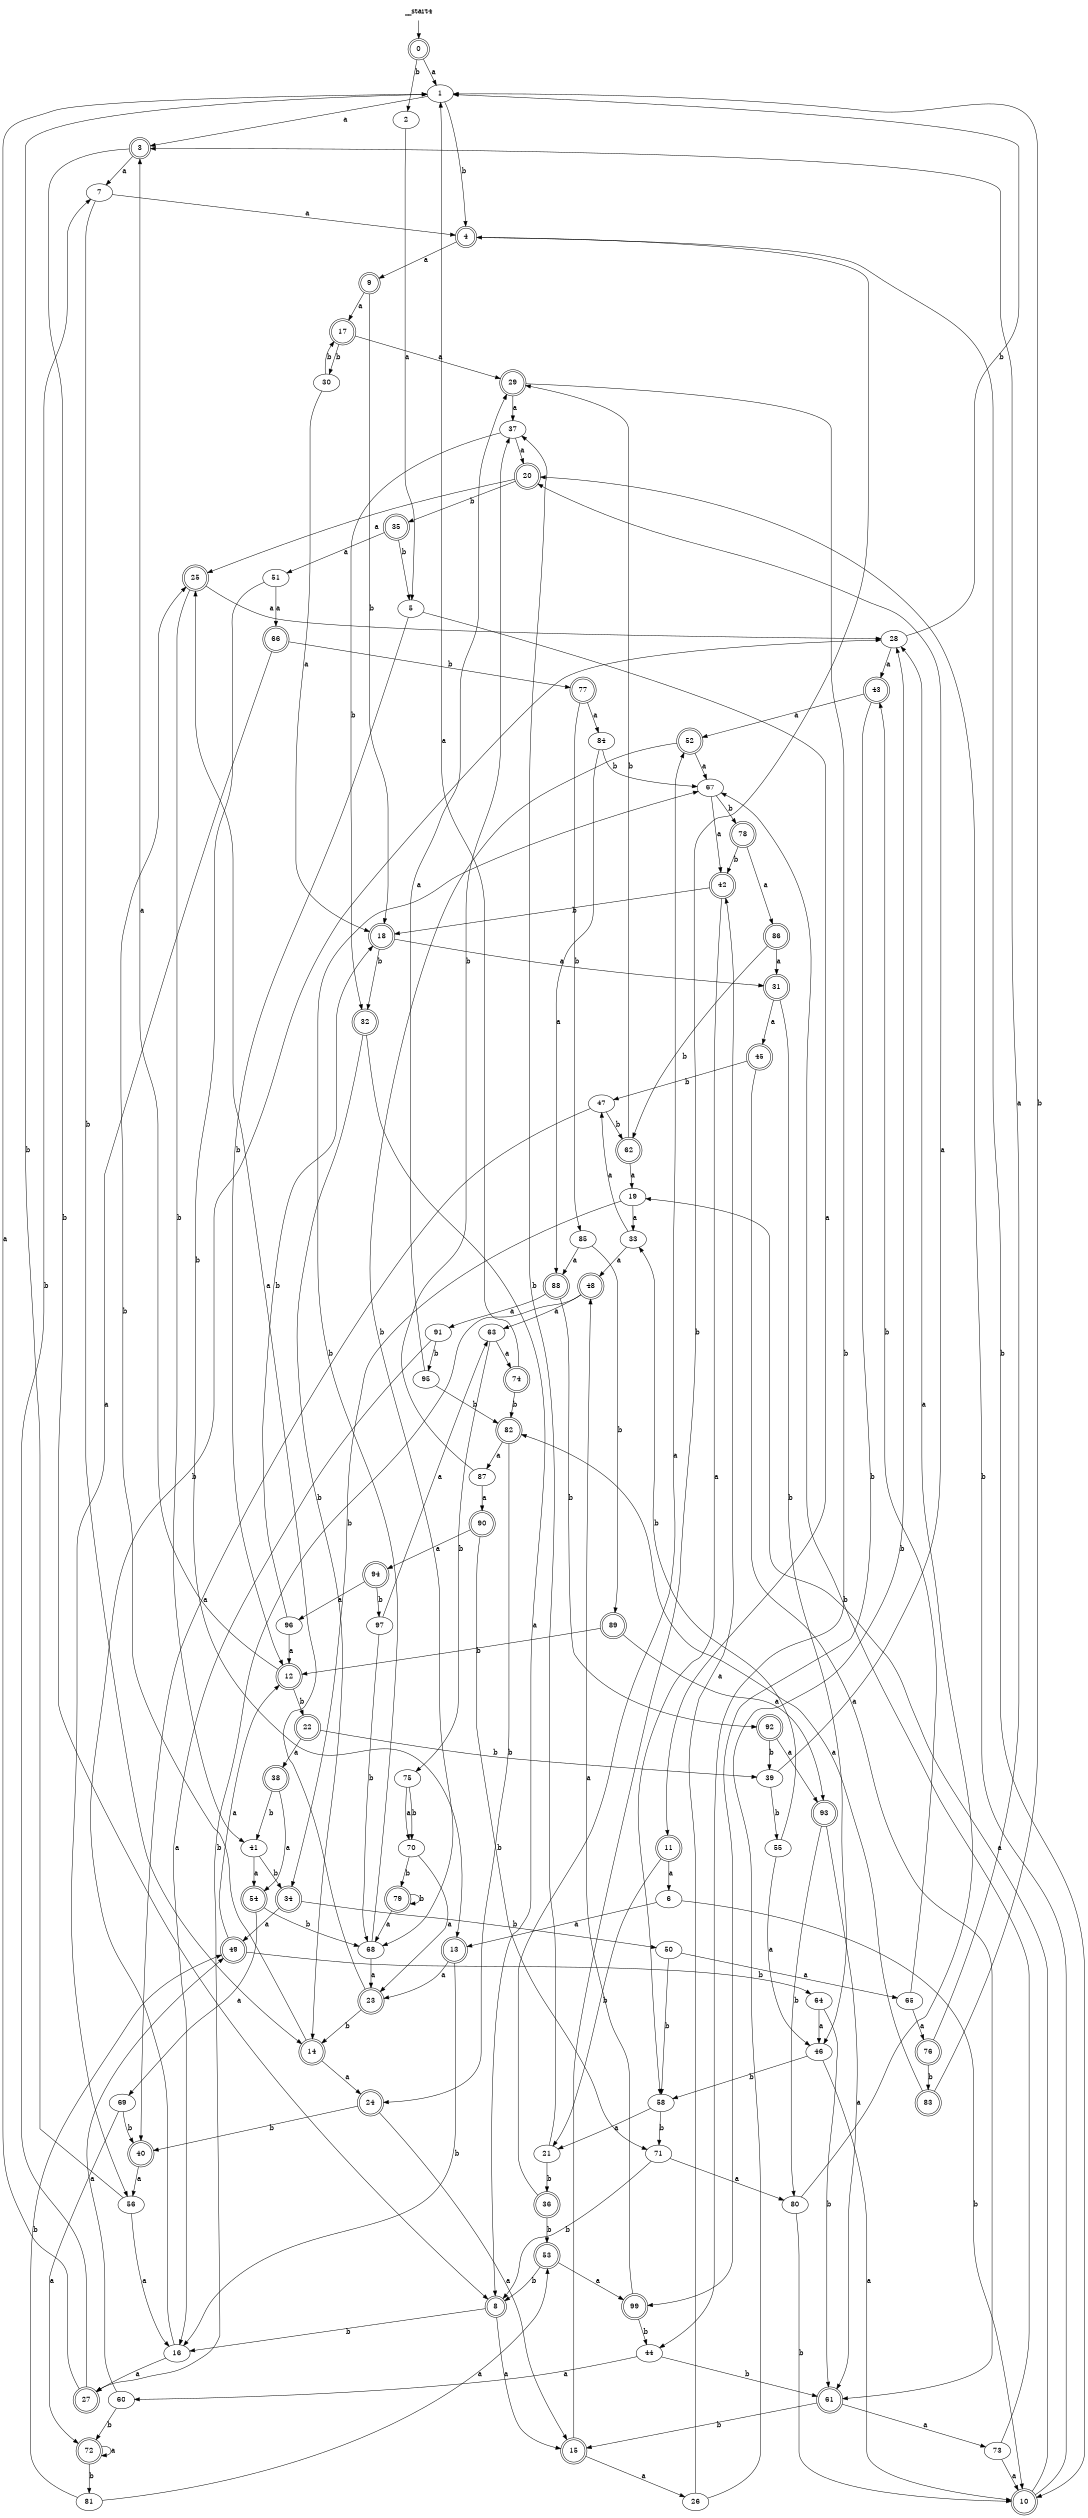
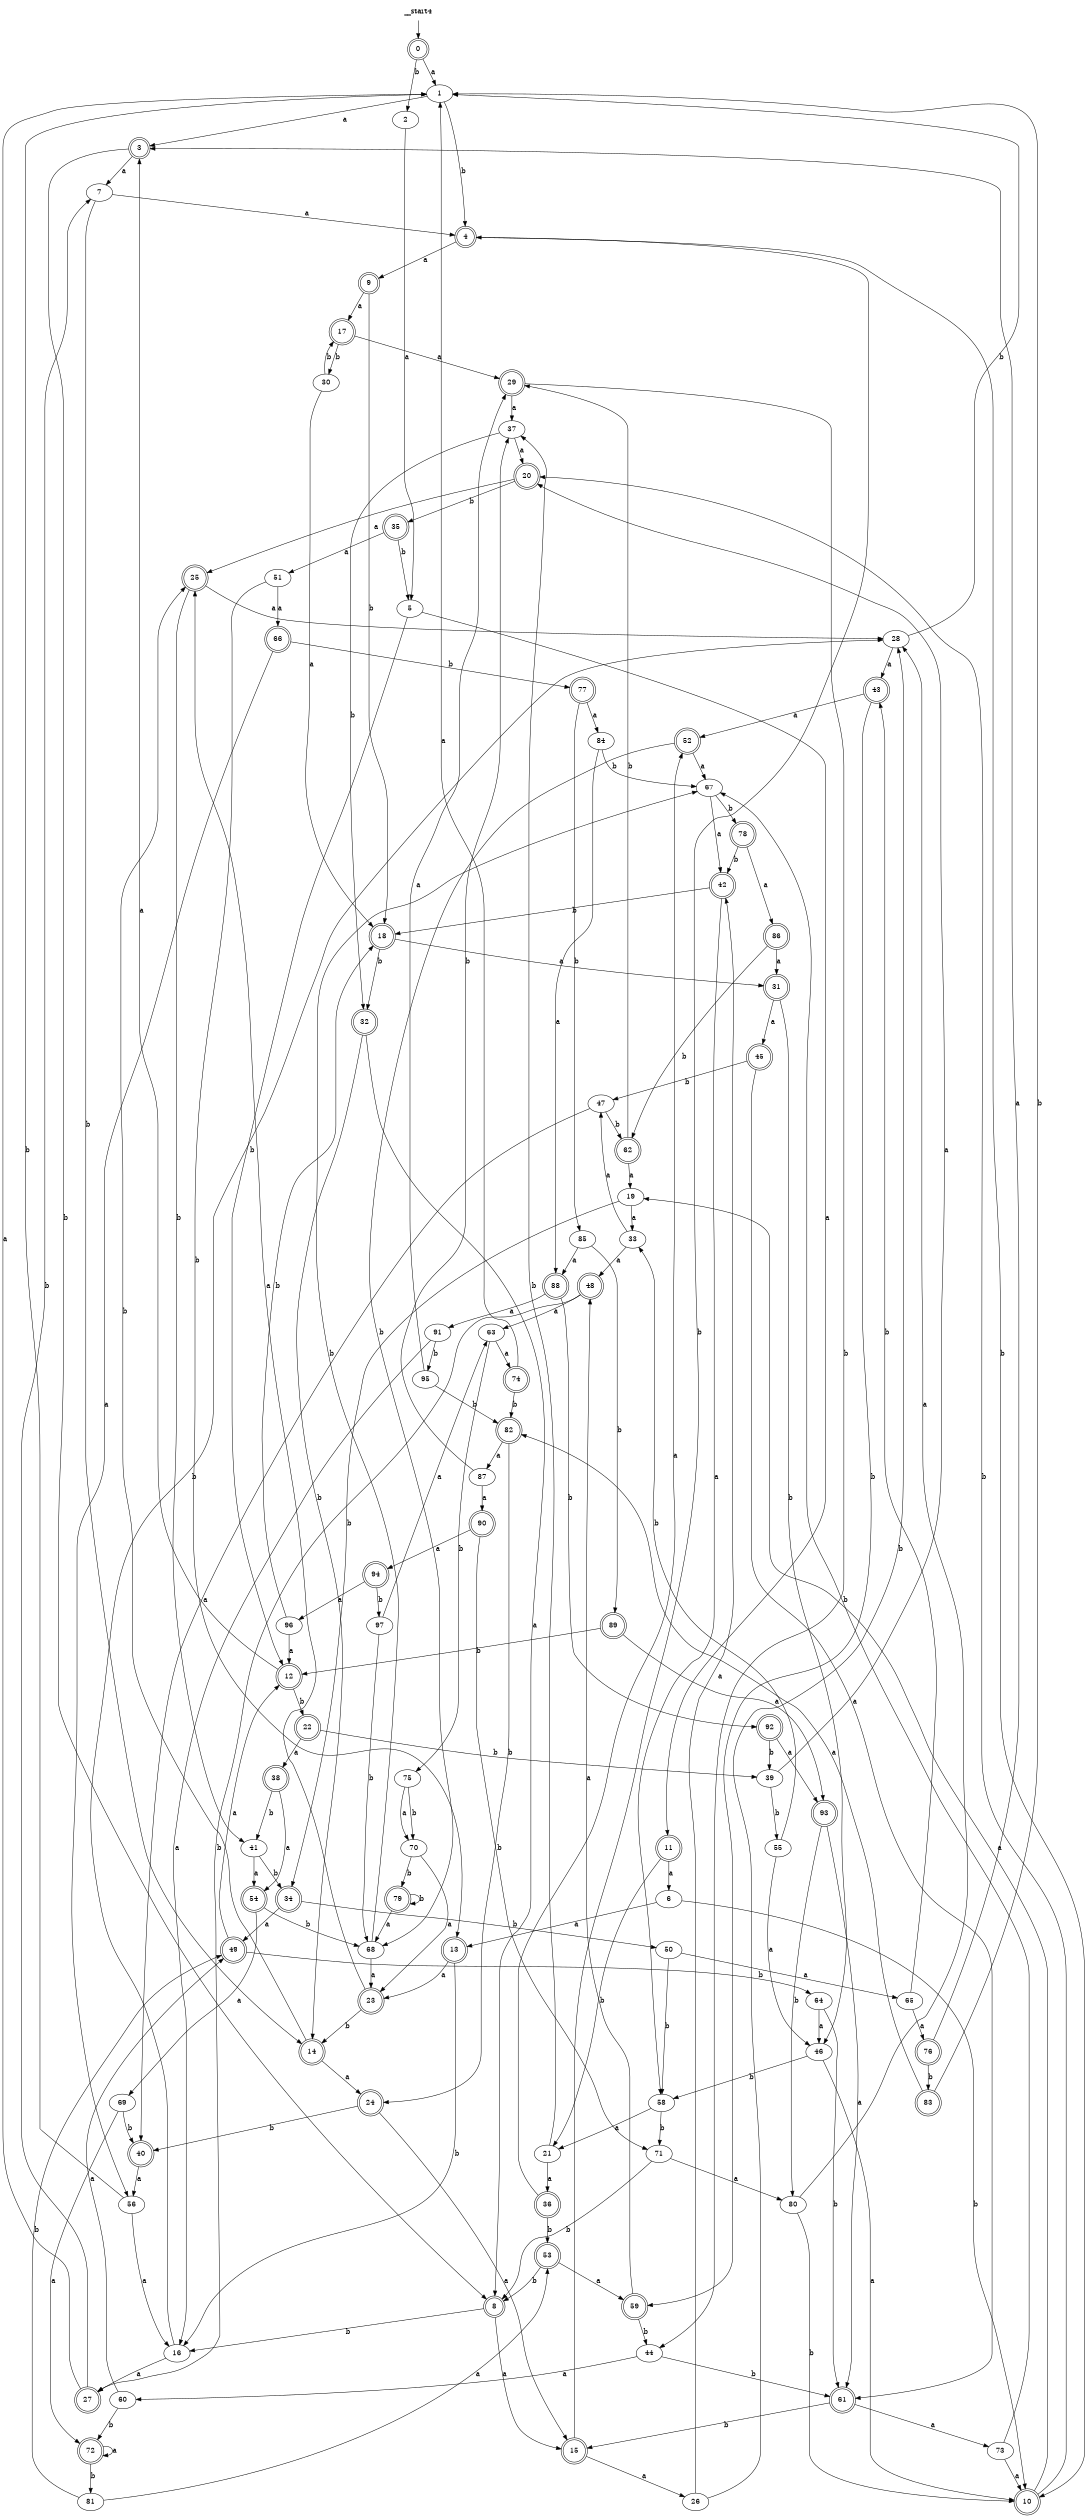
(549, 2179) -> (550, 2179)
(635, 2307) -> (635, 2307)
